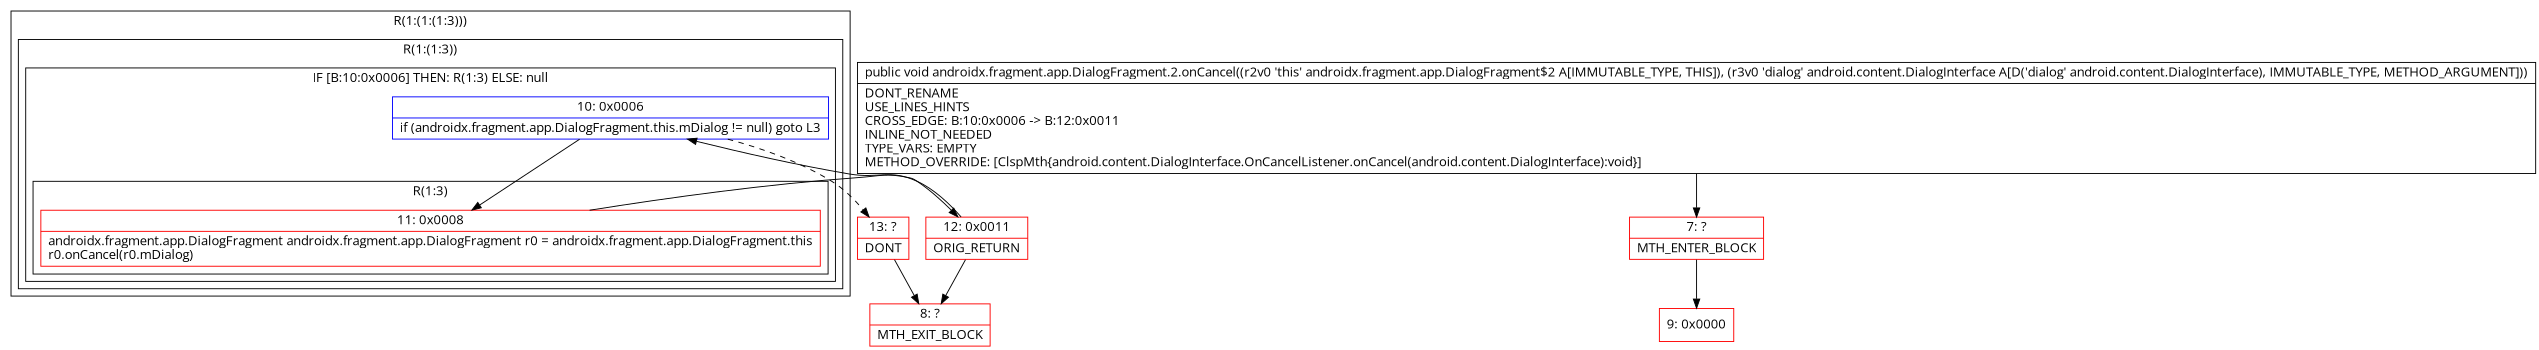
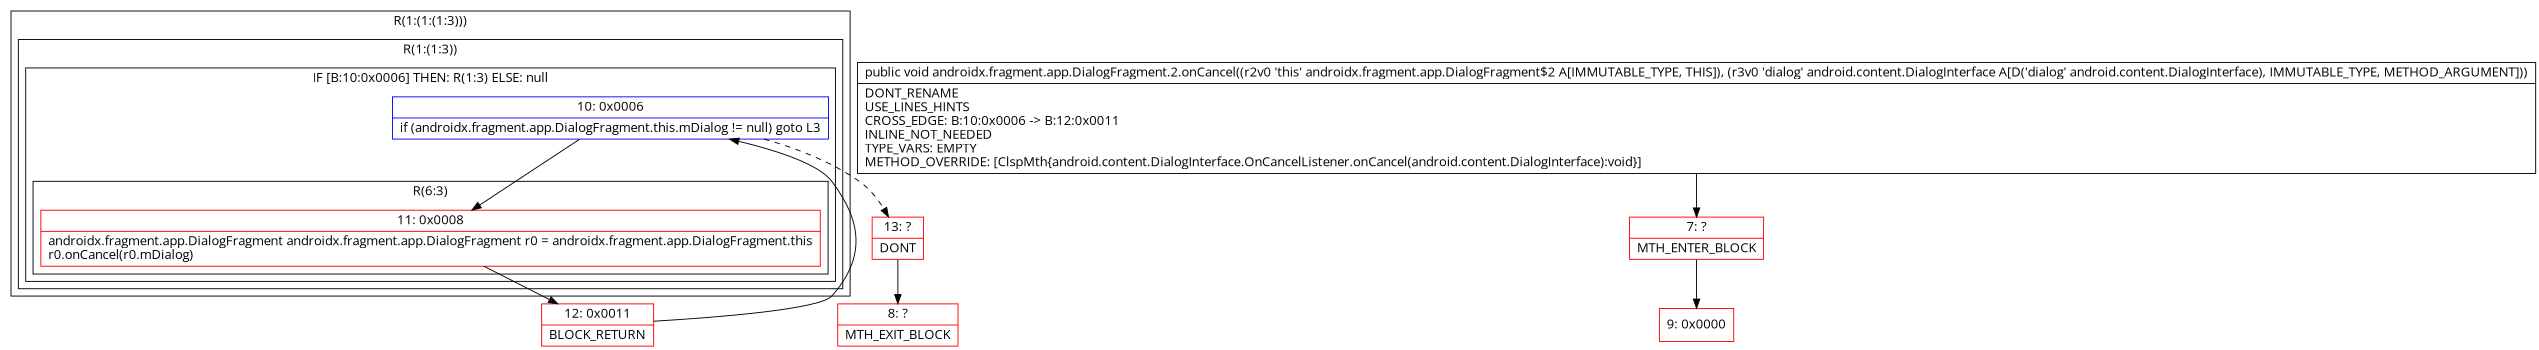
(431, 192) -> (431, 192)
(977, 248) -> (598, 335)
(956, 278) -> none
